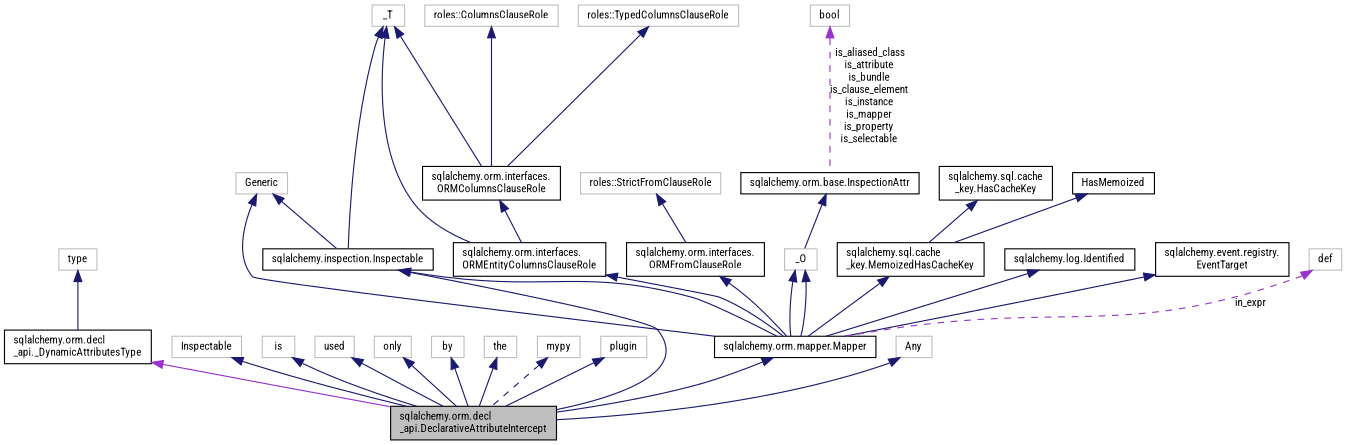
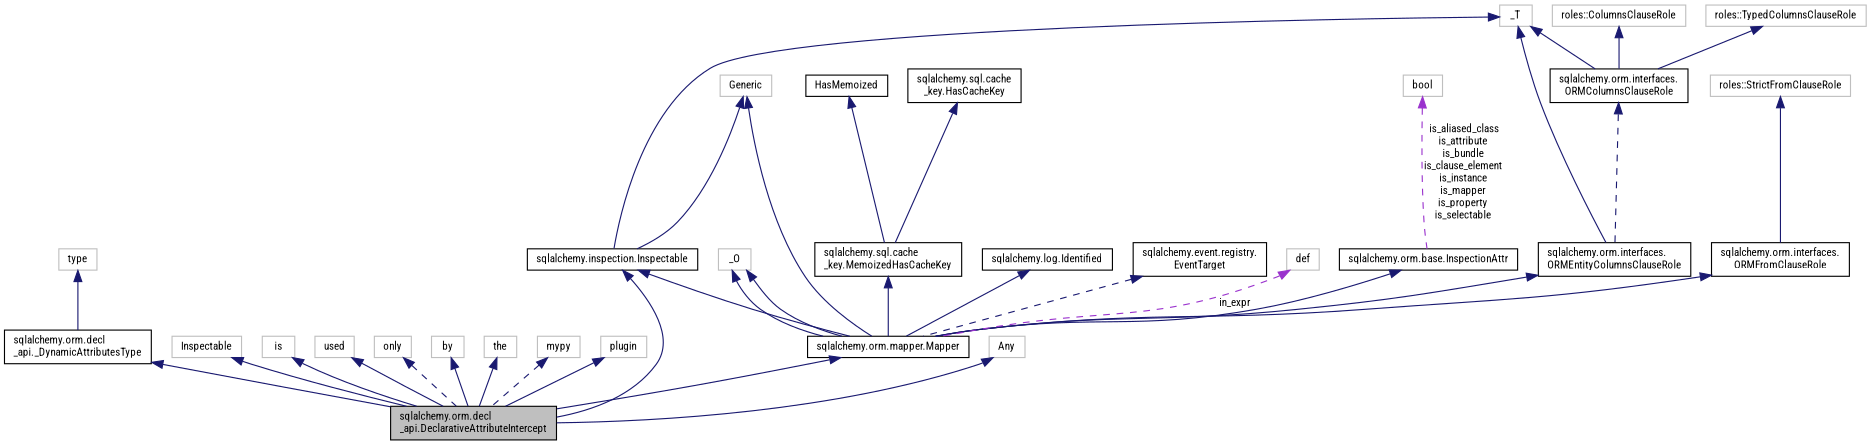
(513, 226) -> (1617, 178)
(813, 227) -> (1165, 320)
(995, 307) -> (1027, 308)
(277, 386) -> (277, 386)
(434, 386) -> (434, 386)
